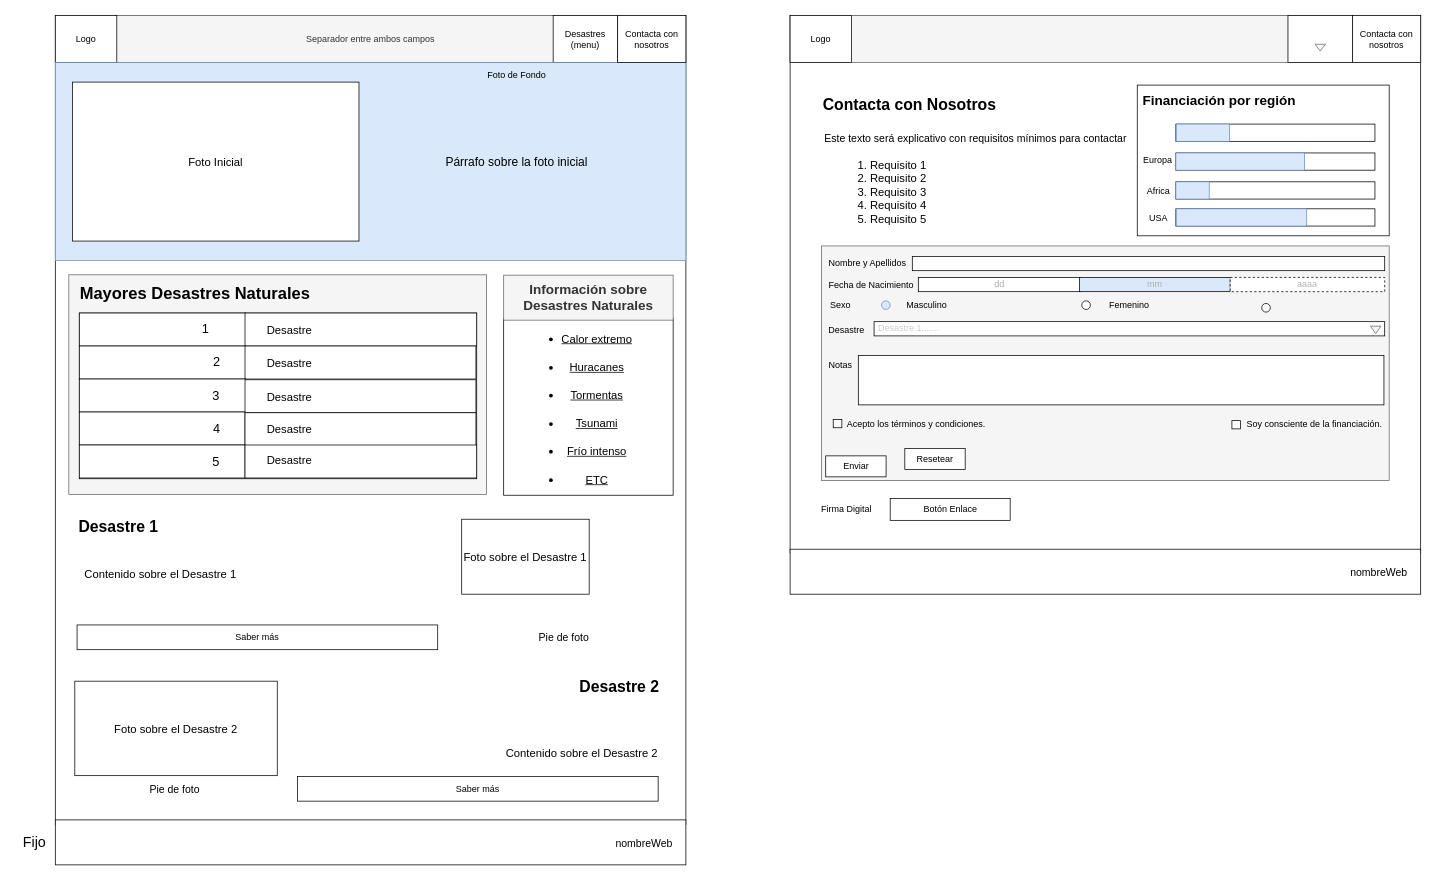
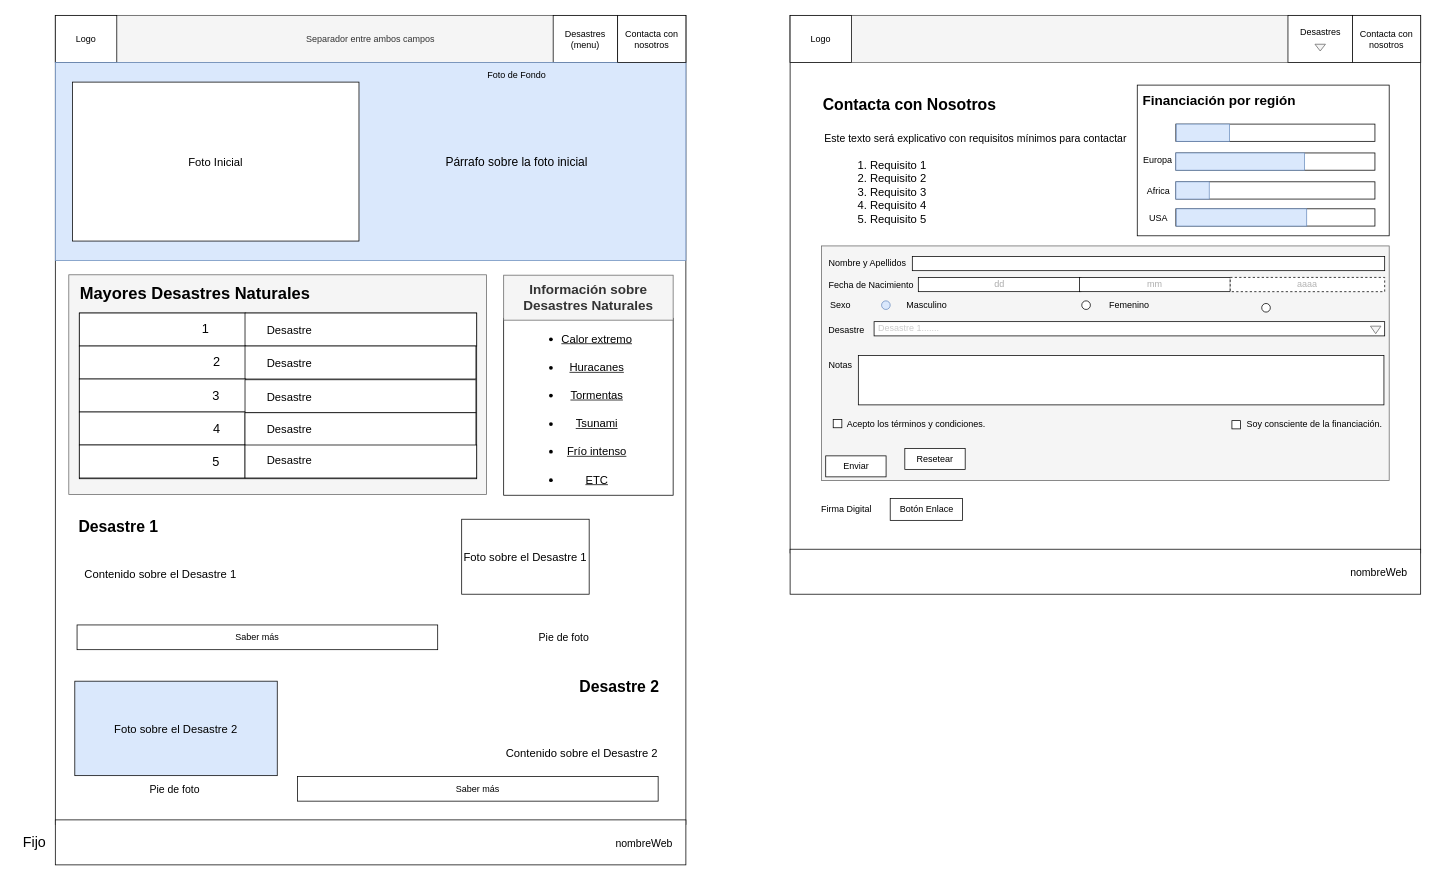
none -> (1320, 33)
(1155, 285) -> (1155, 285)
(950, 510) -> (926, 510)
(176, 729) -> (176, 729)
